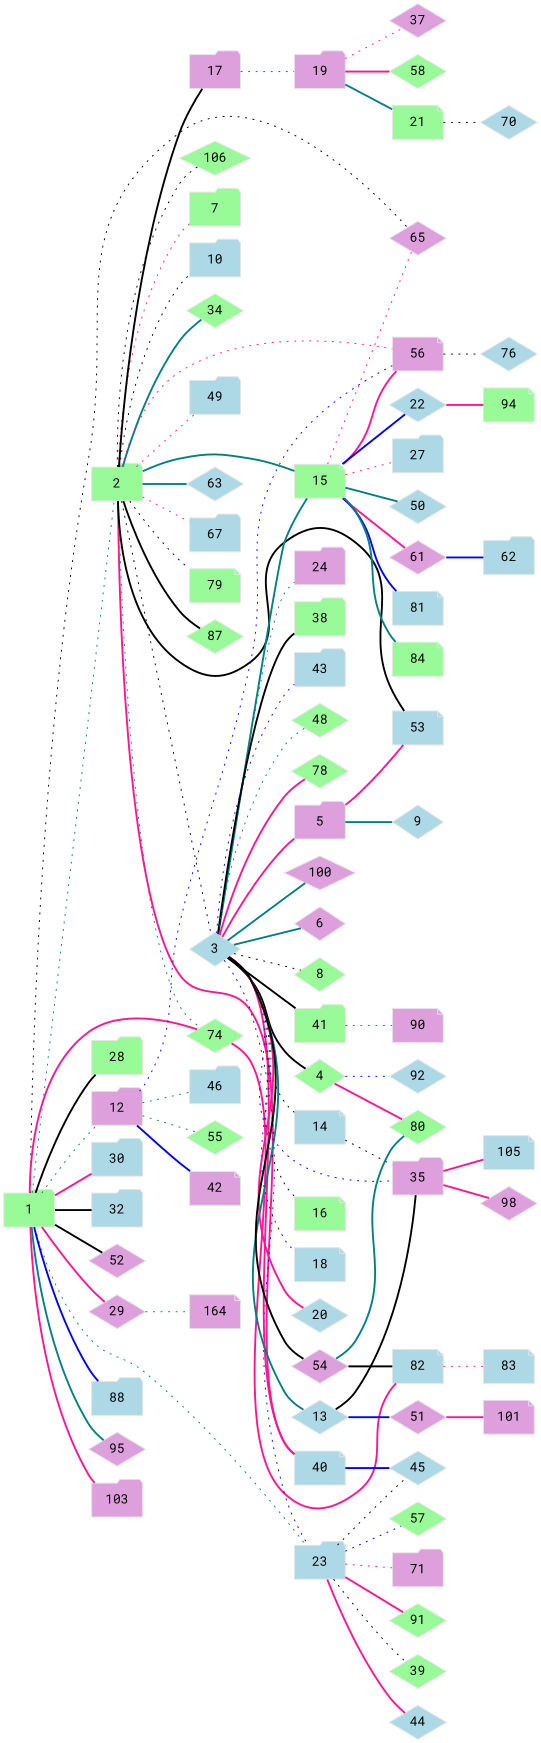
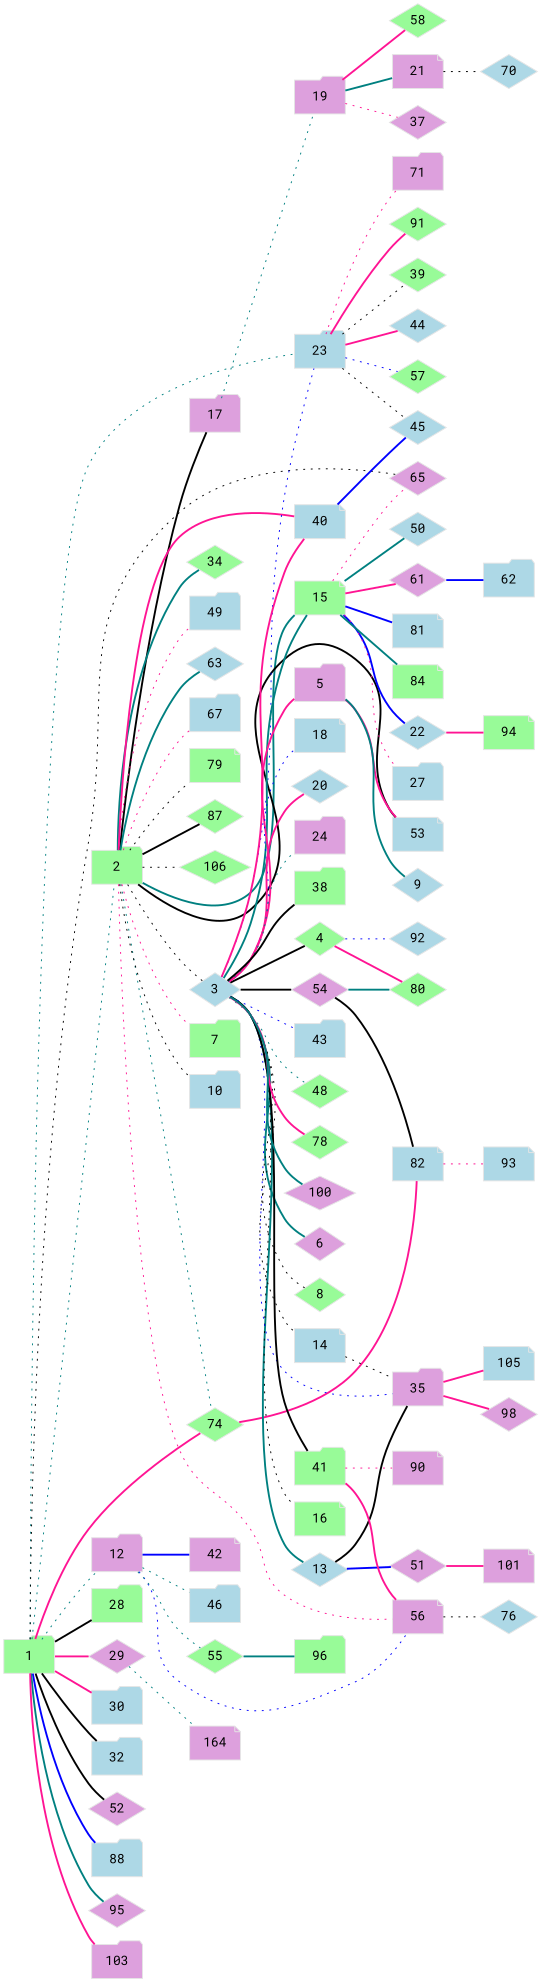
(418, 122) -> (418, 72)
(371, 419) -> (373, 1540)
(509, 1366) -> (509, 1164)
none -> (320, 1656)
